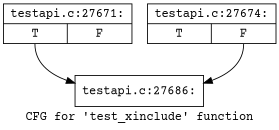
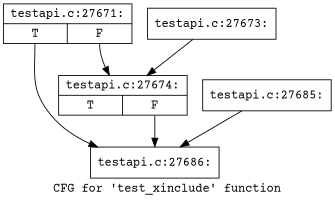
none -> (212, 24)
none -> (101, 56)
none -> (267, 95)
